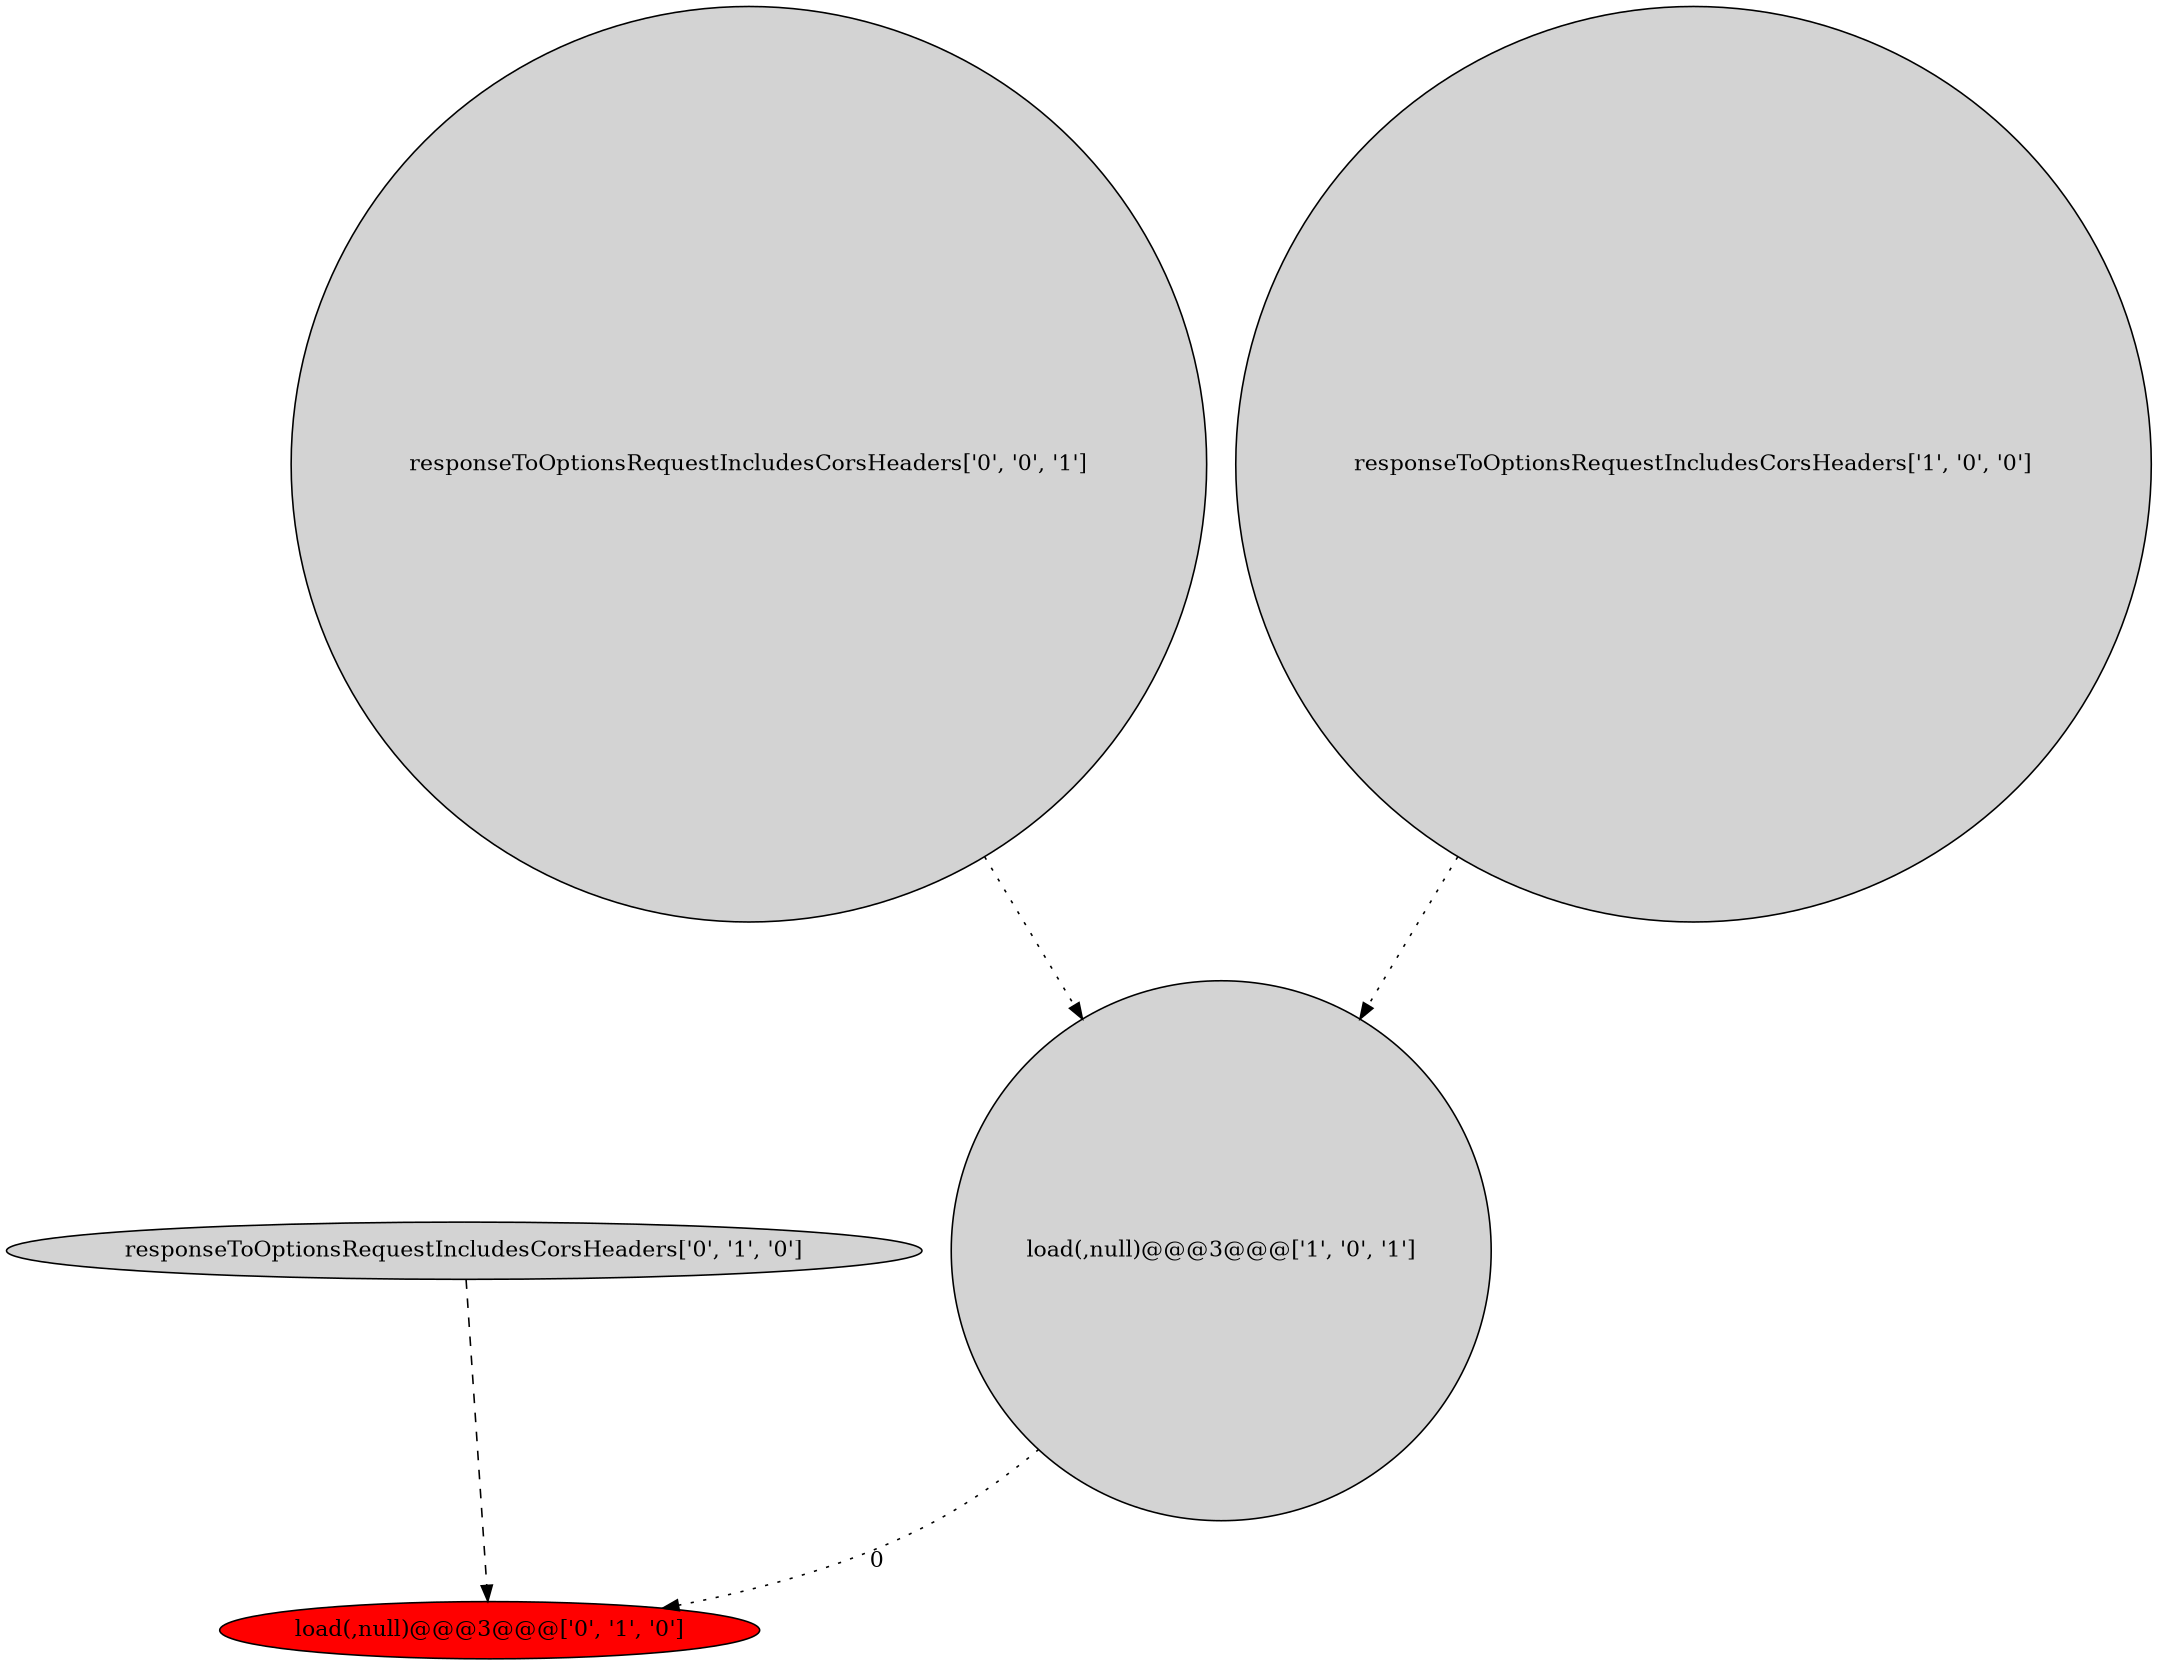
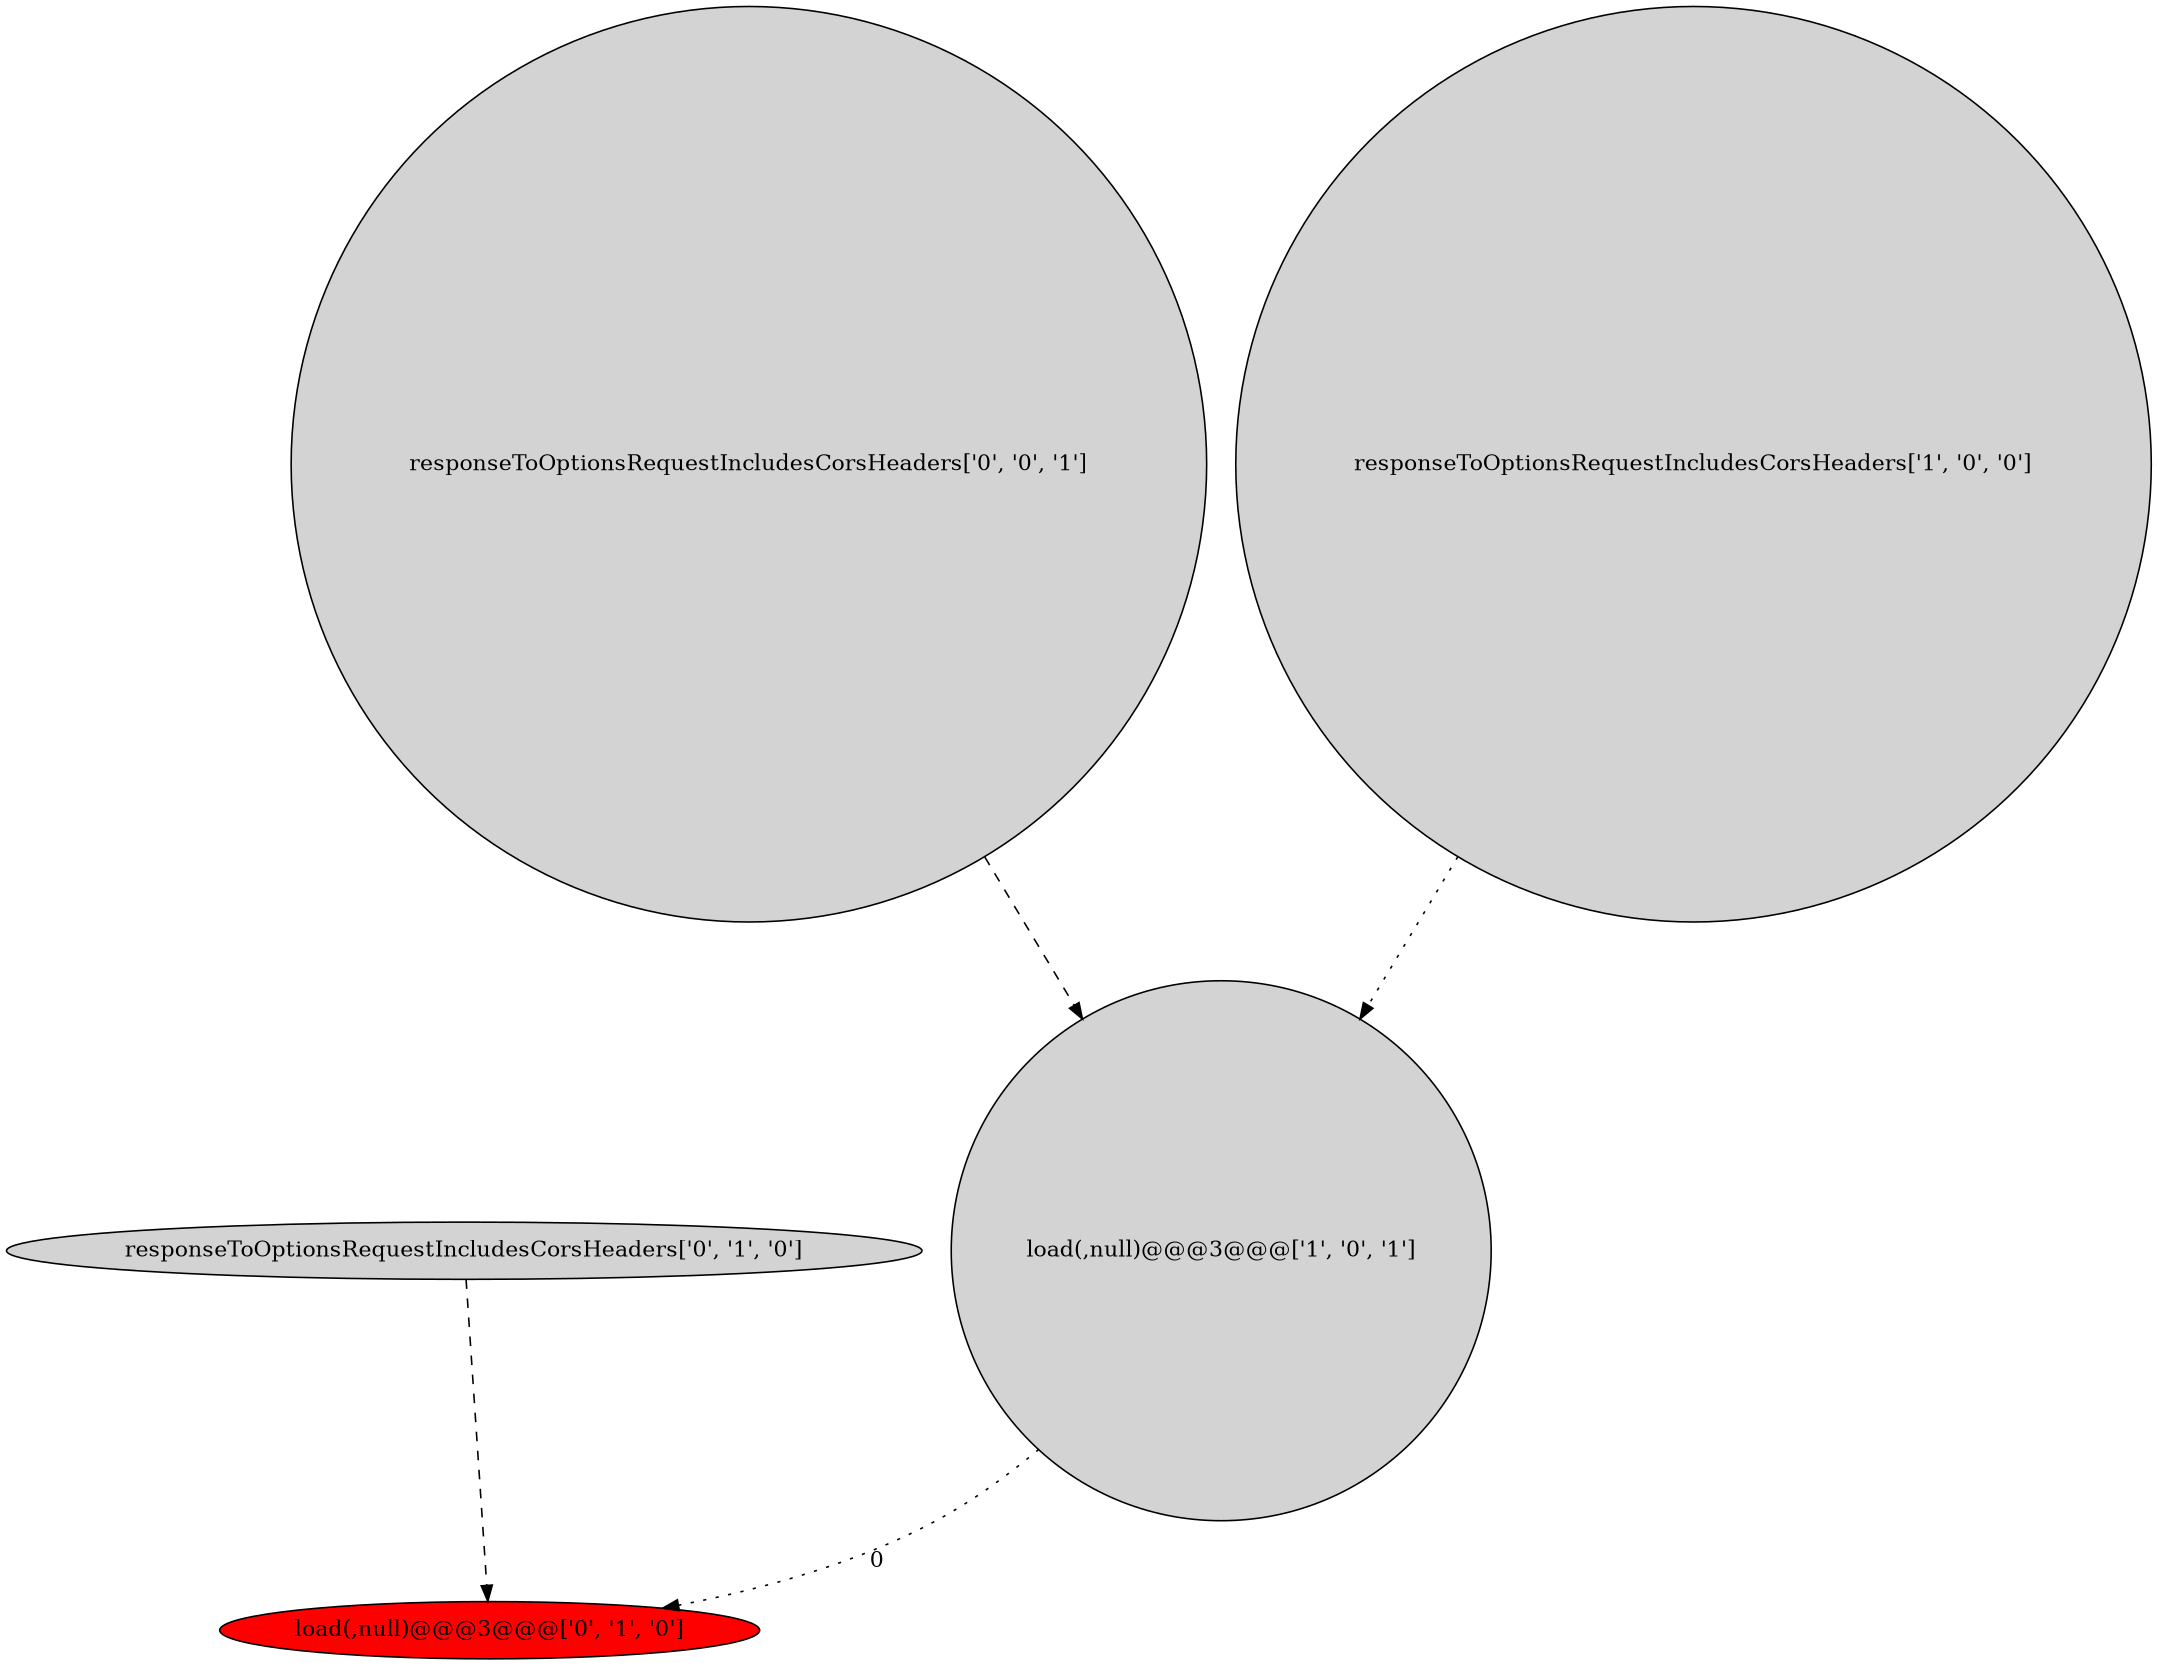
(1029, 931) -> (1029, 931)
